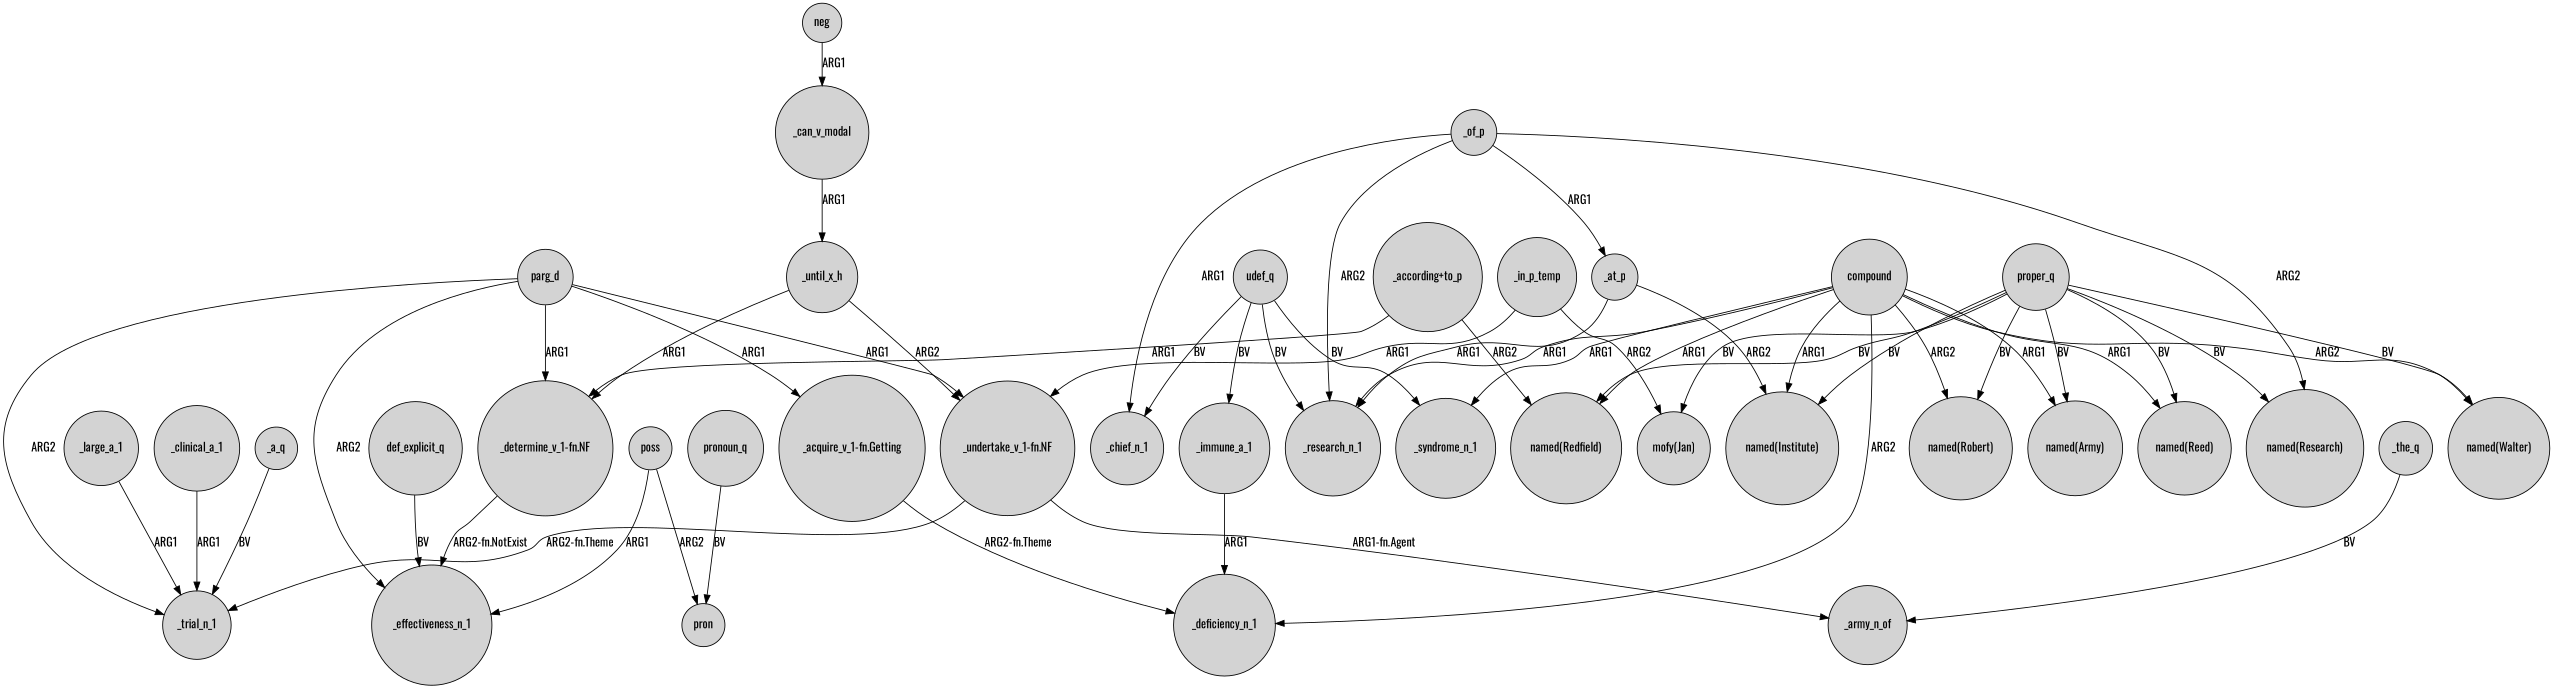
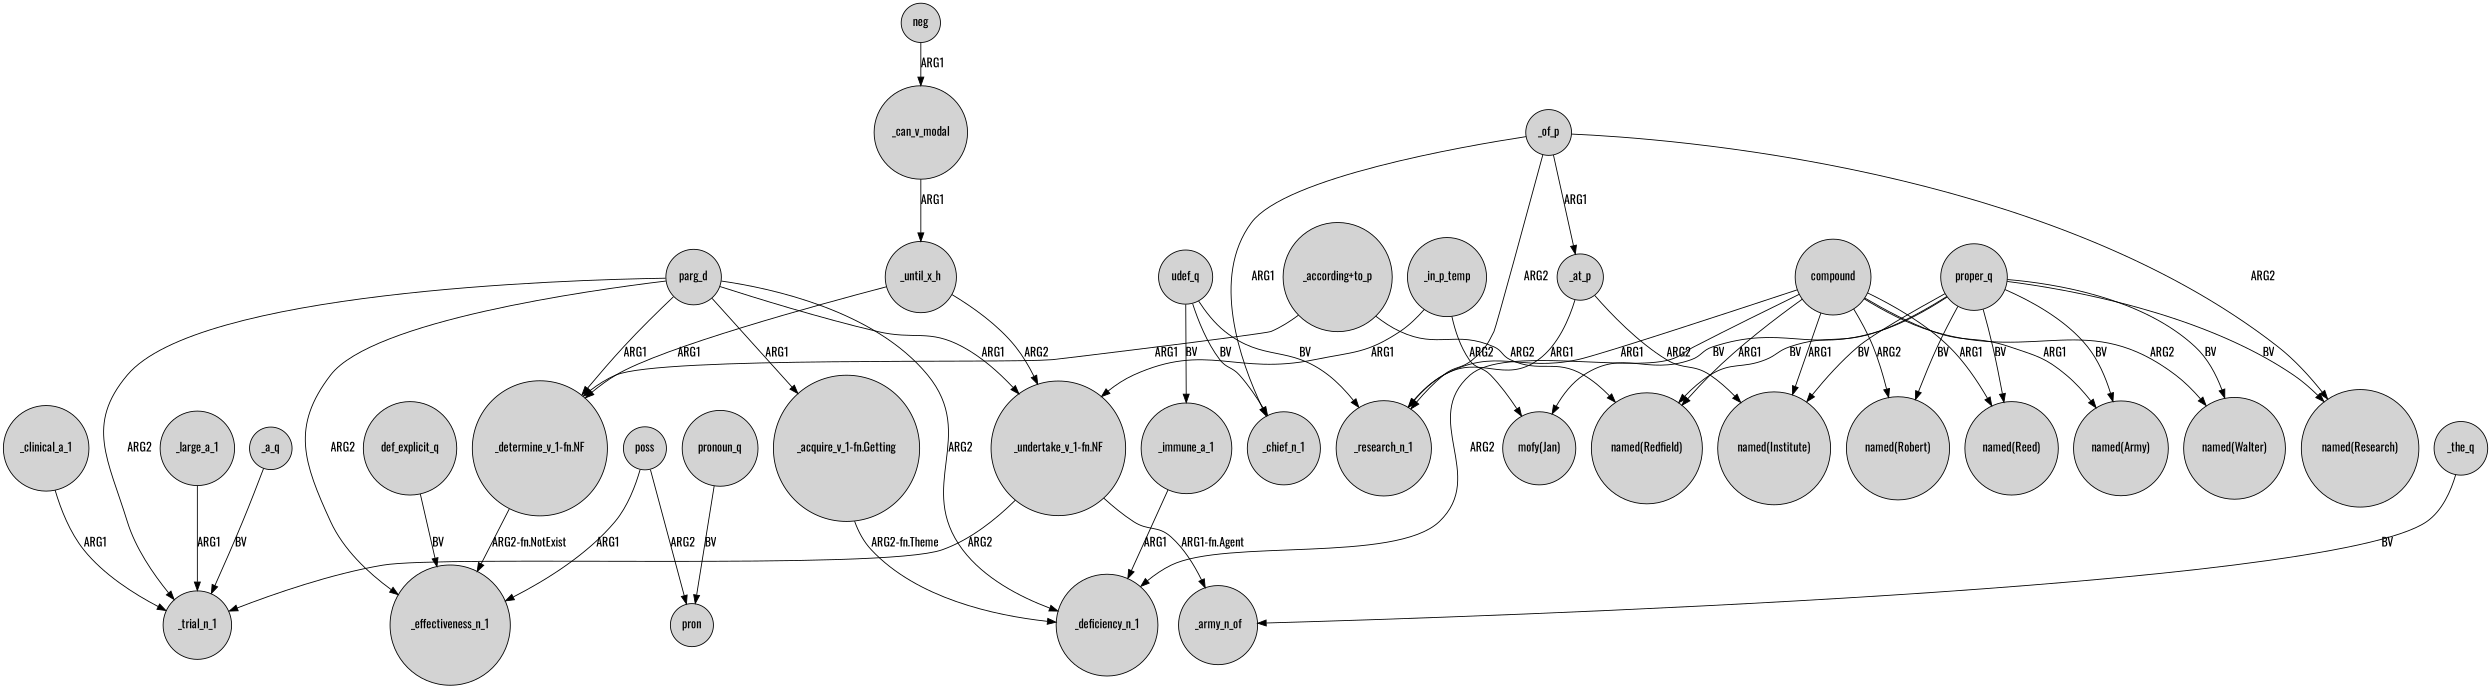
none -> (942, 400)
(1446, 448) -> none
(580, 543) -> (980, 543)
